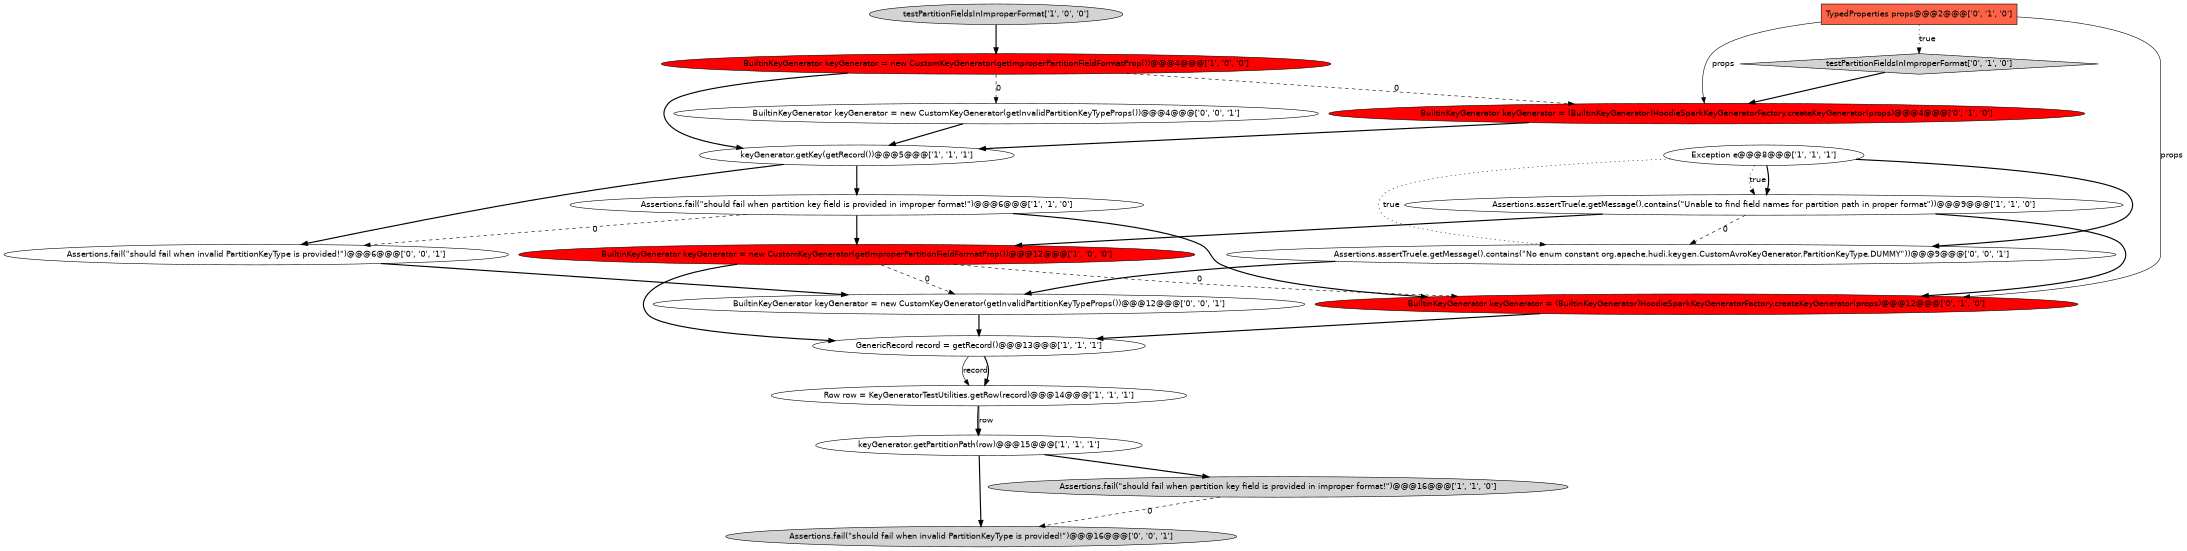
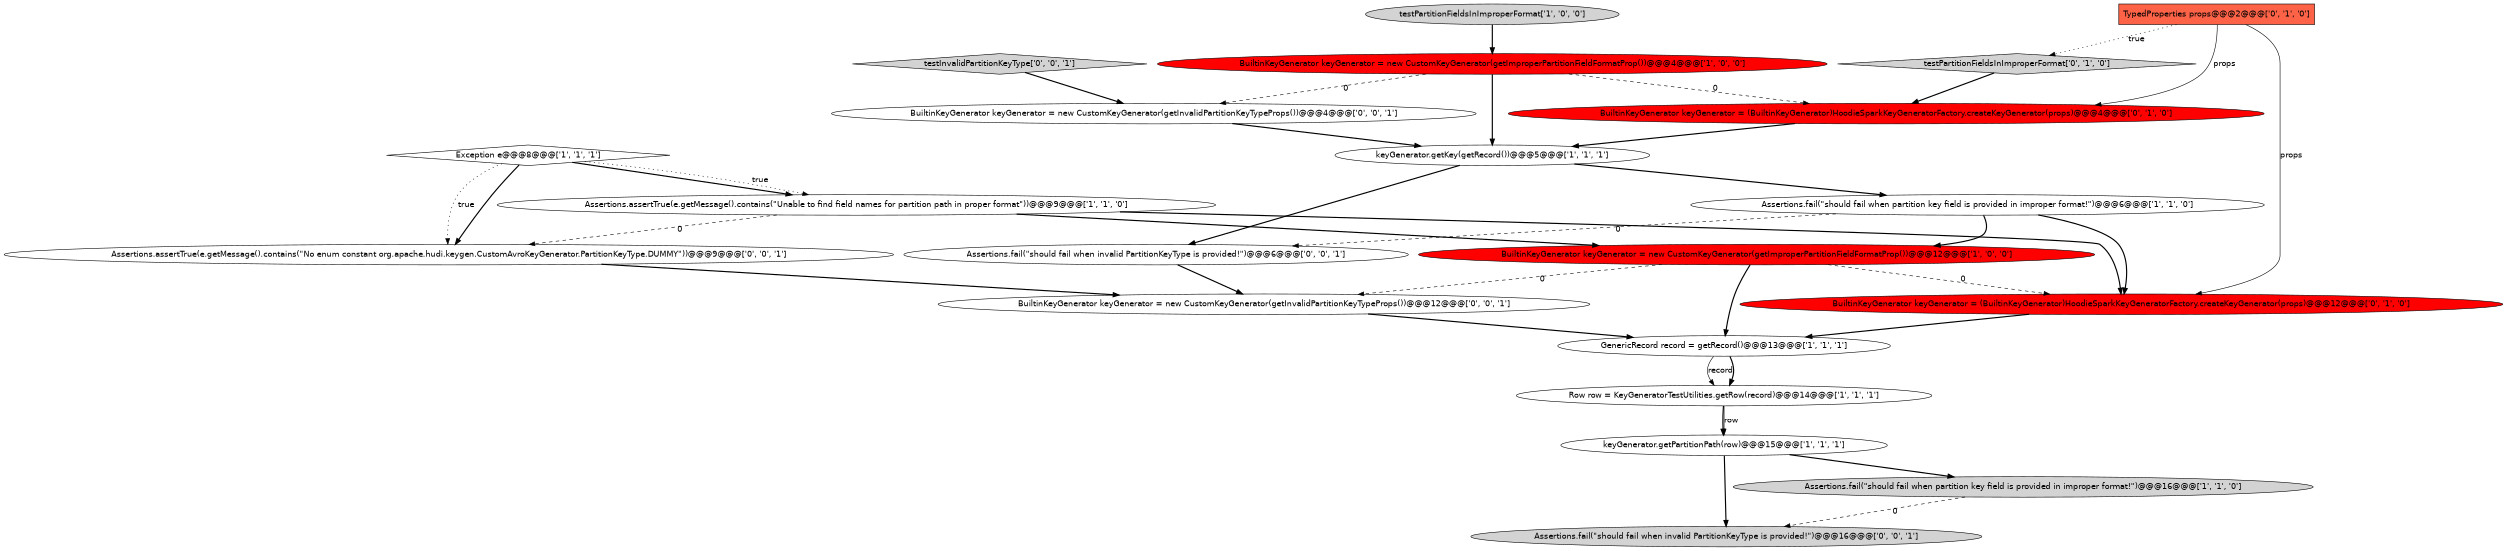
none -> (1000, 64)
(1764, 155) -> (528, 155)
